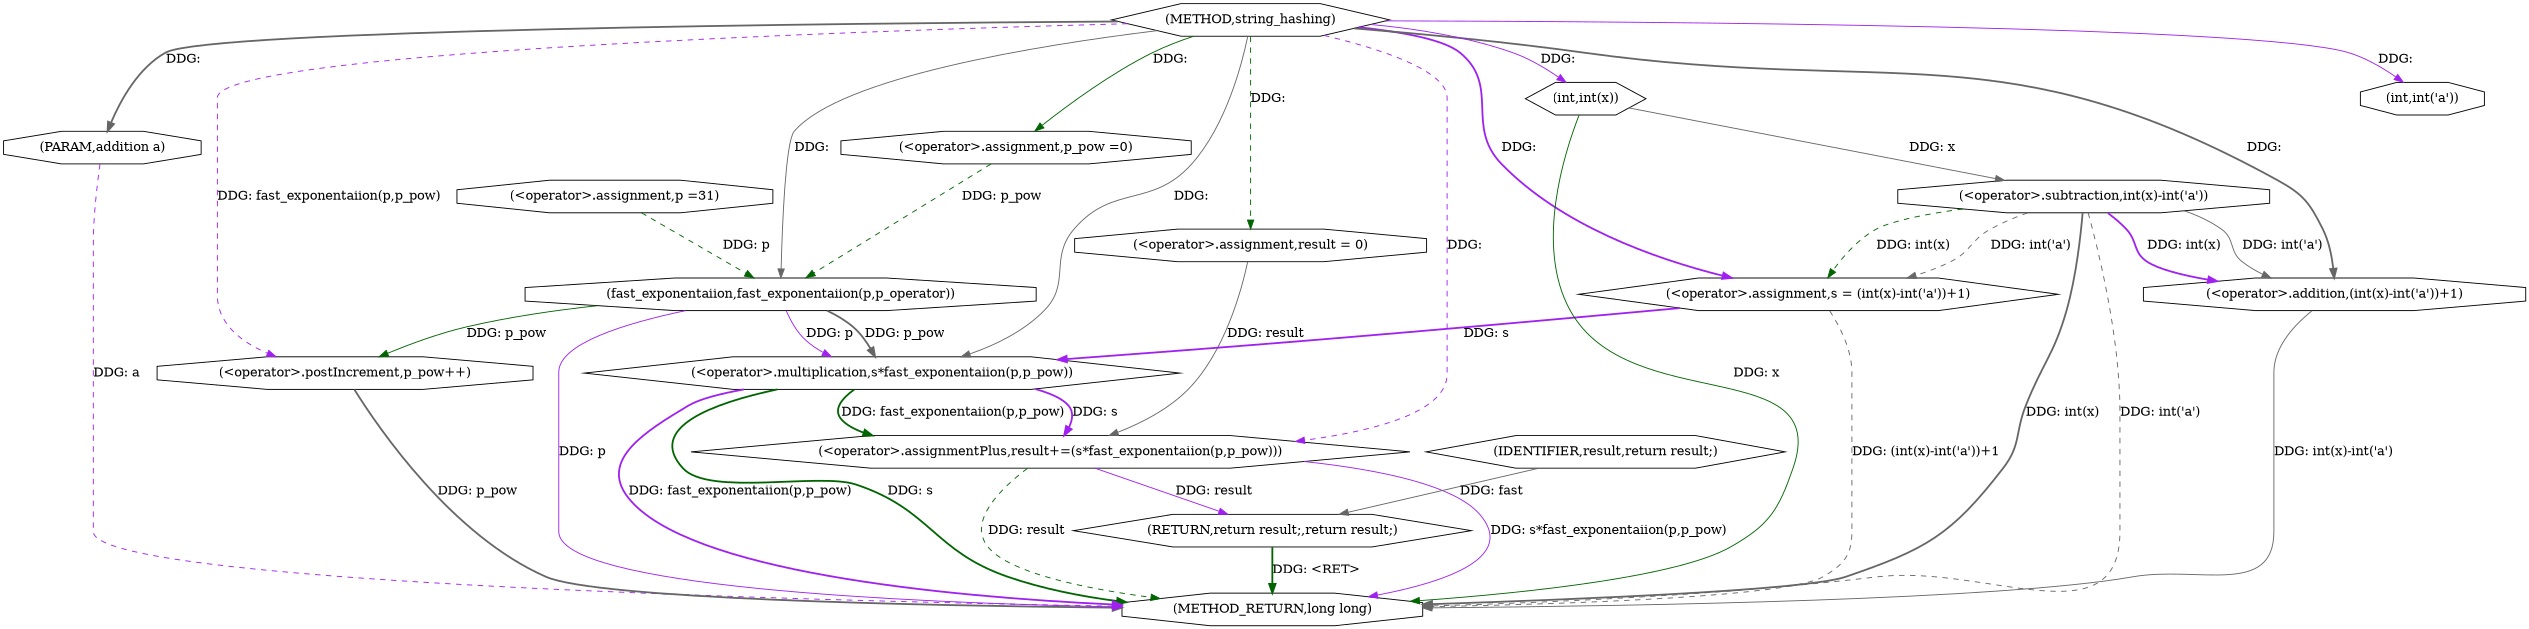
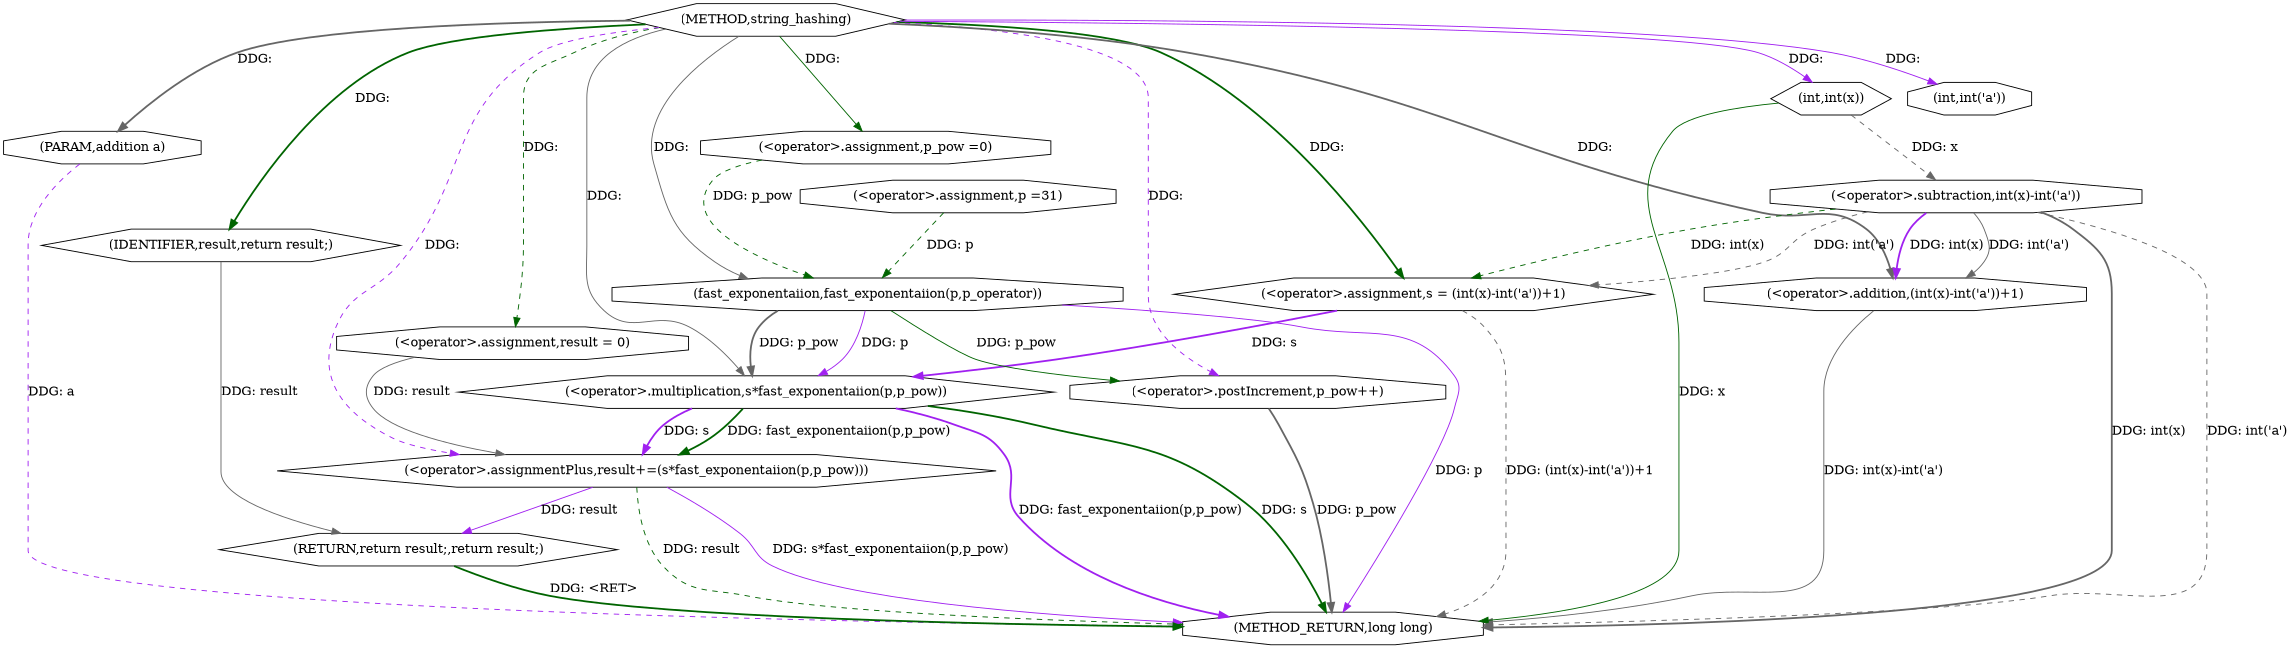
none -> (405, 54)
(1812, 143) -> (1890, 145)
(1510, 172) -> (1187, 66)
(329, 197) -> (1168, 197)
(1491, 491) -> (259, 392)
